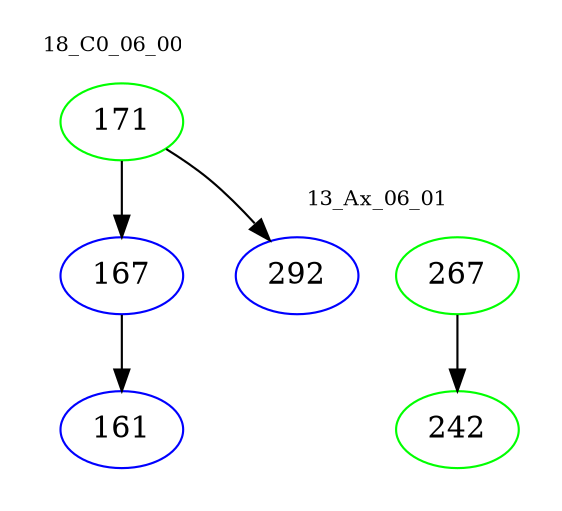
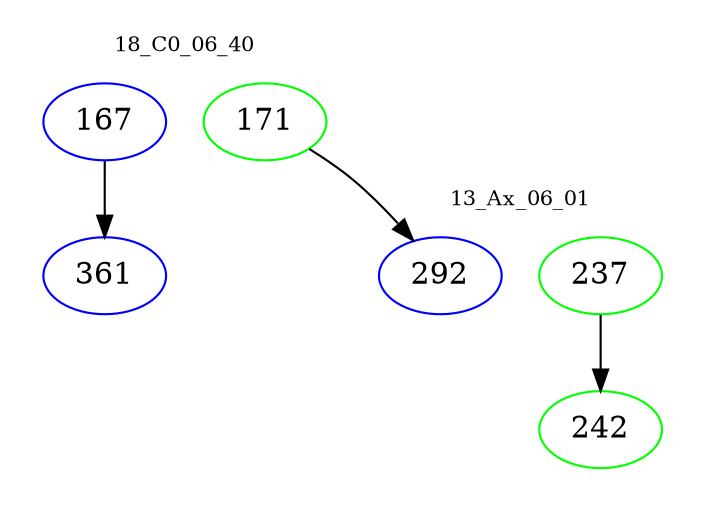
(113, 46) -> (185, 46)
(122, 188) -> none
(457, 276) -> (601, 276)
(122, 430) -> (105, 276)
